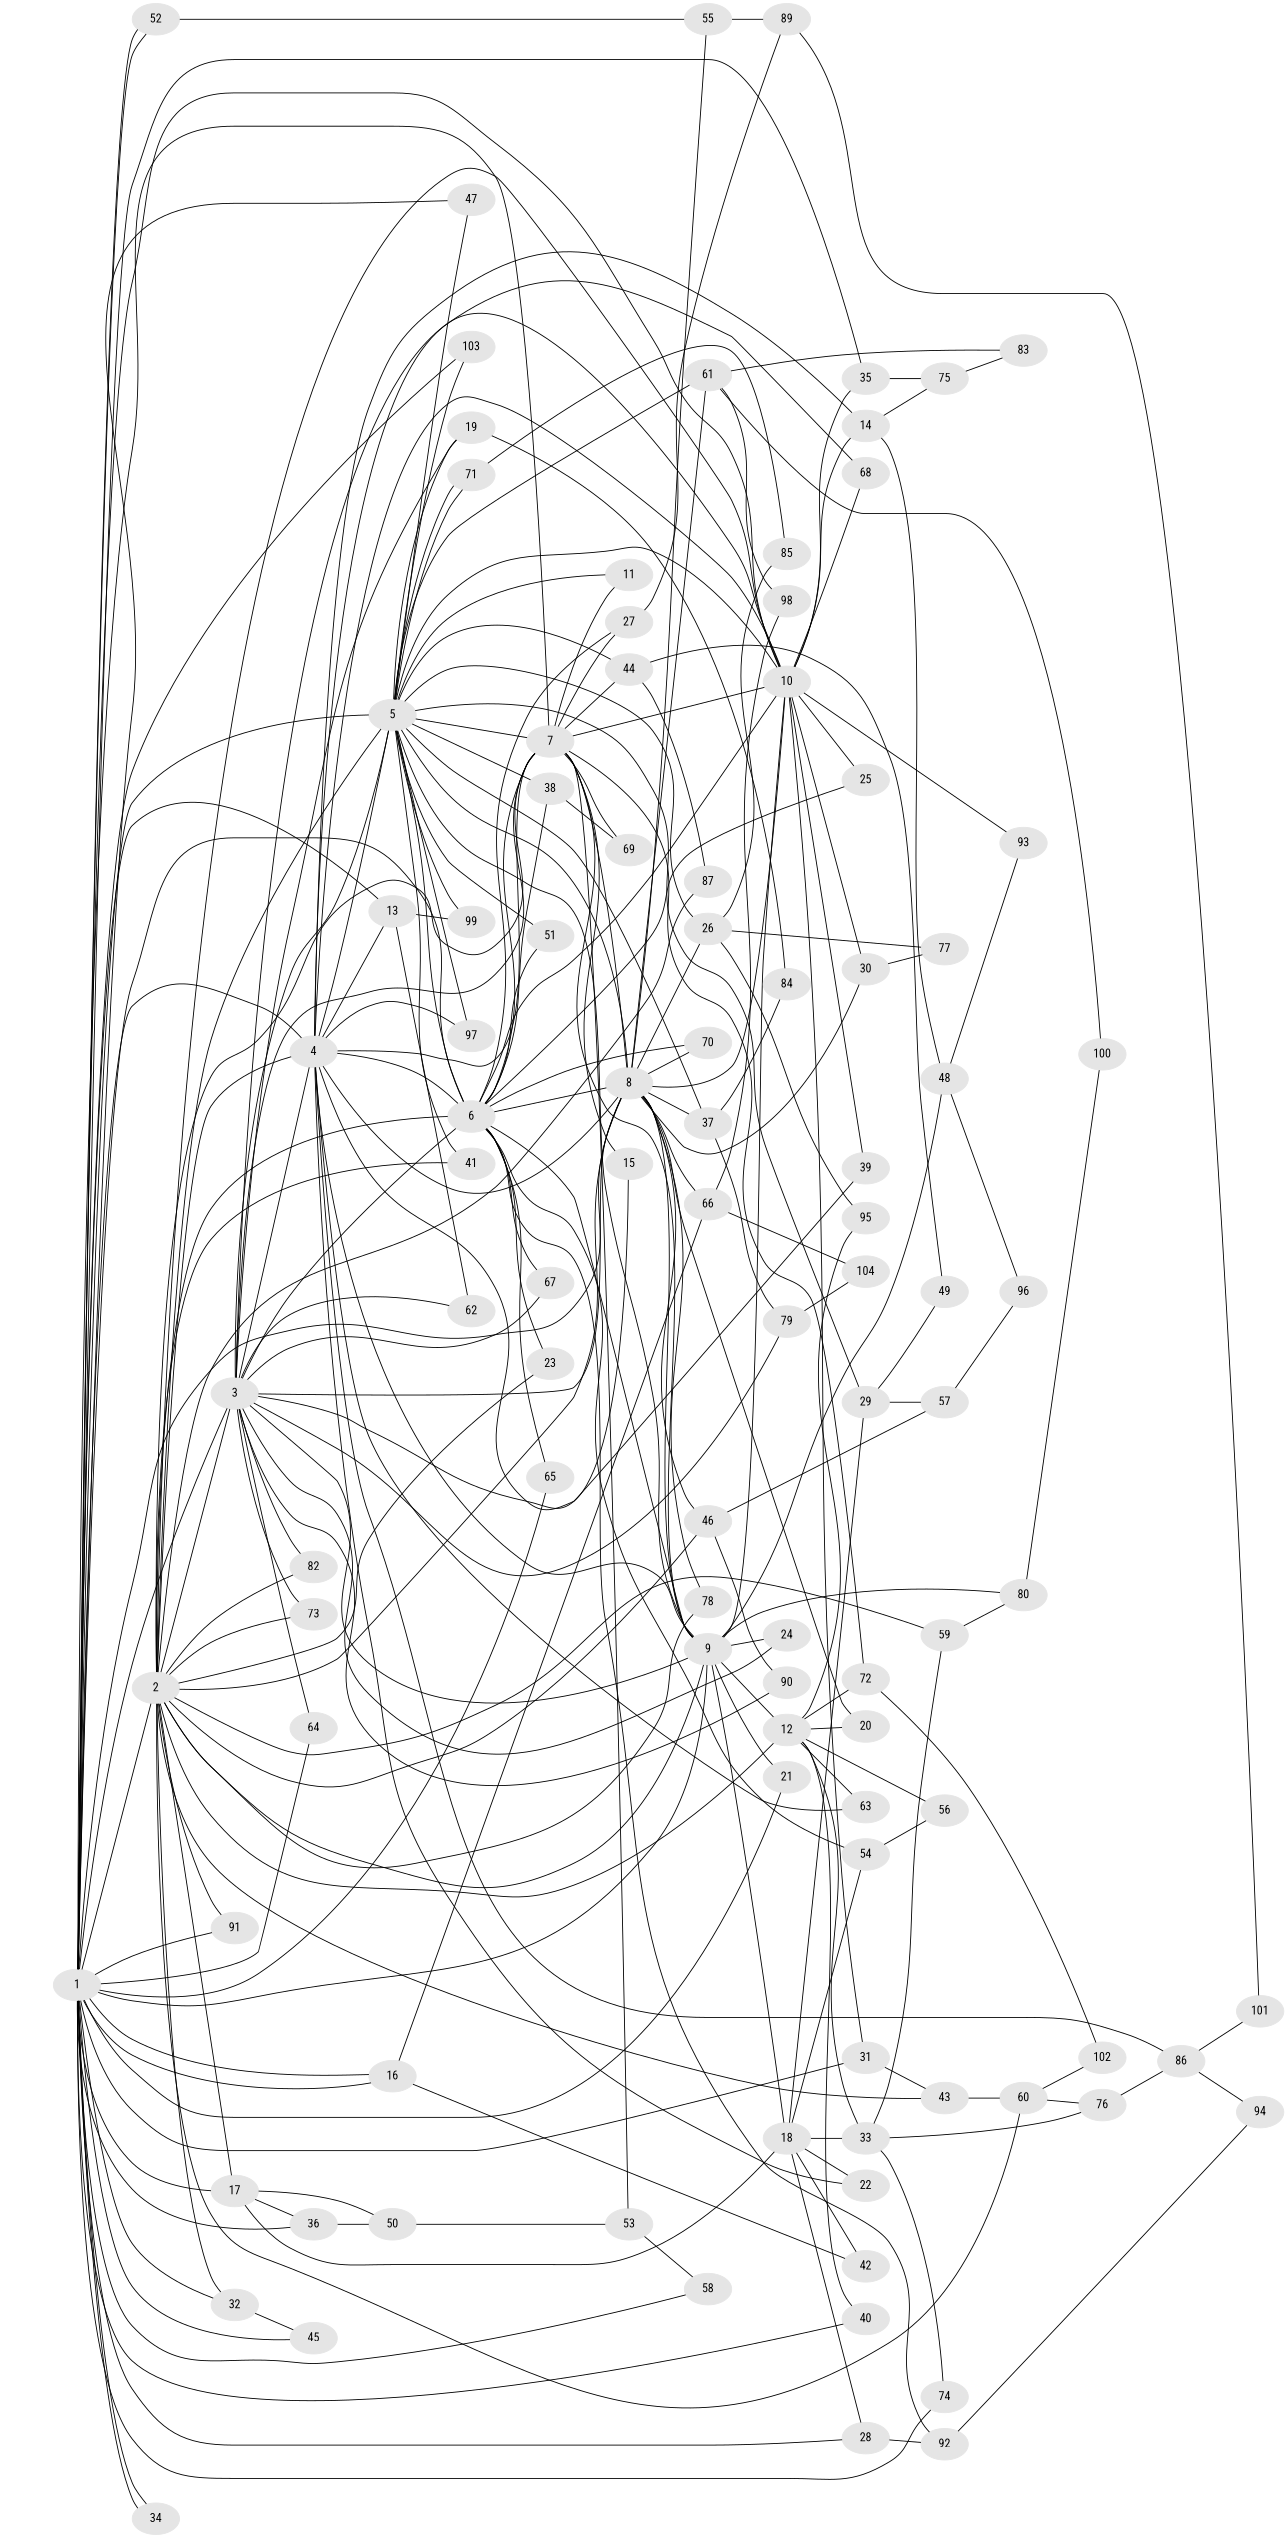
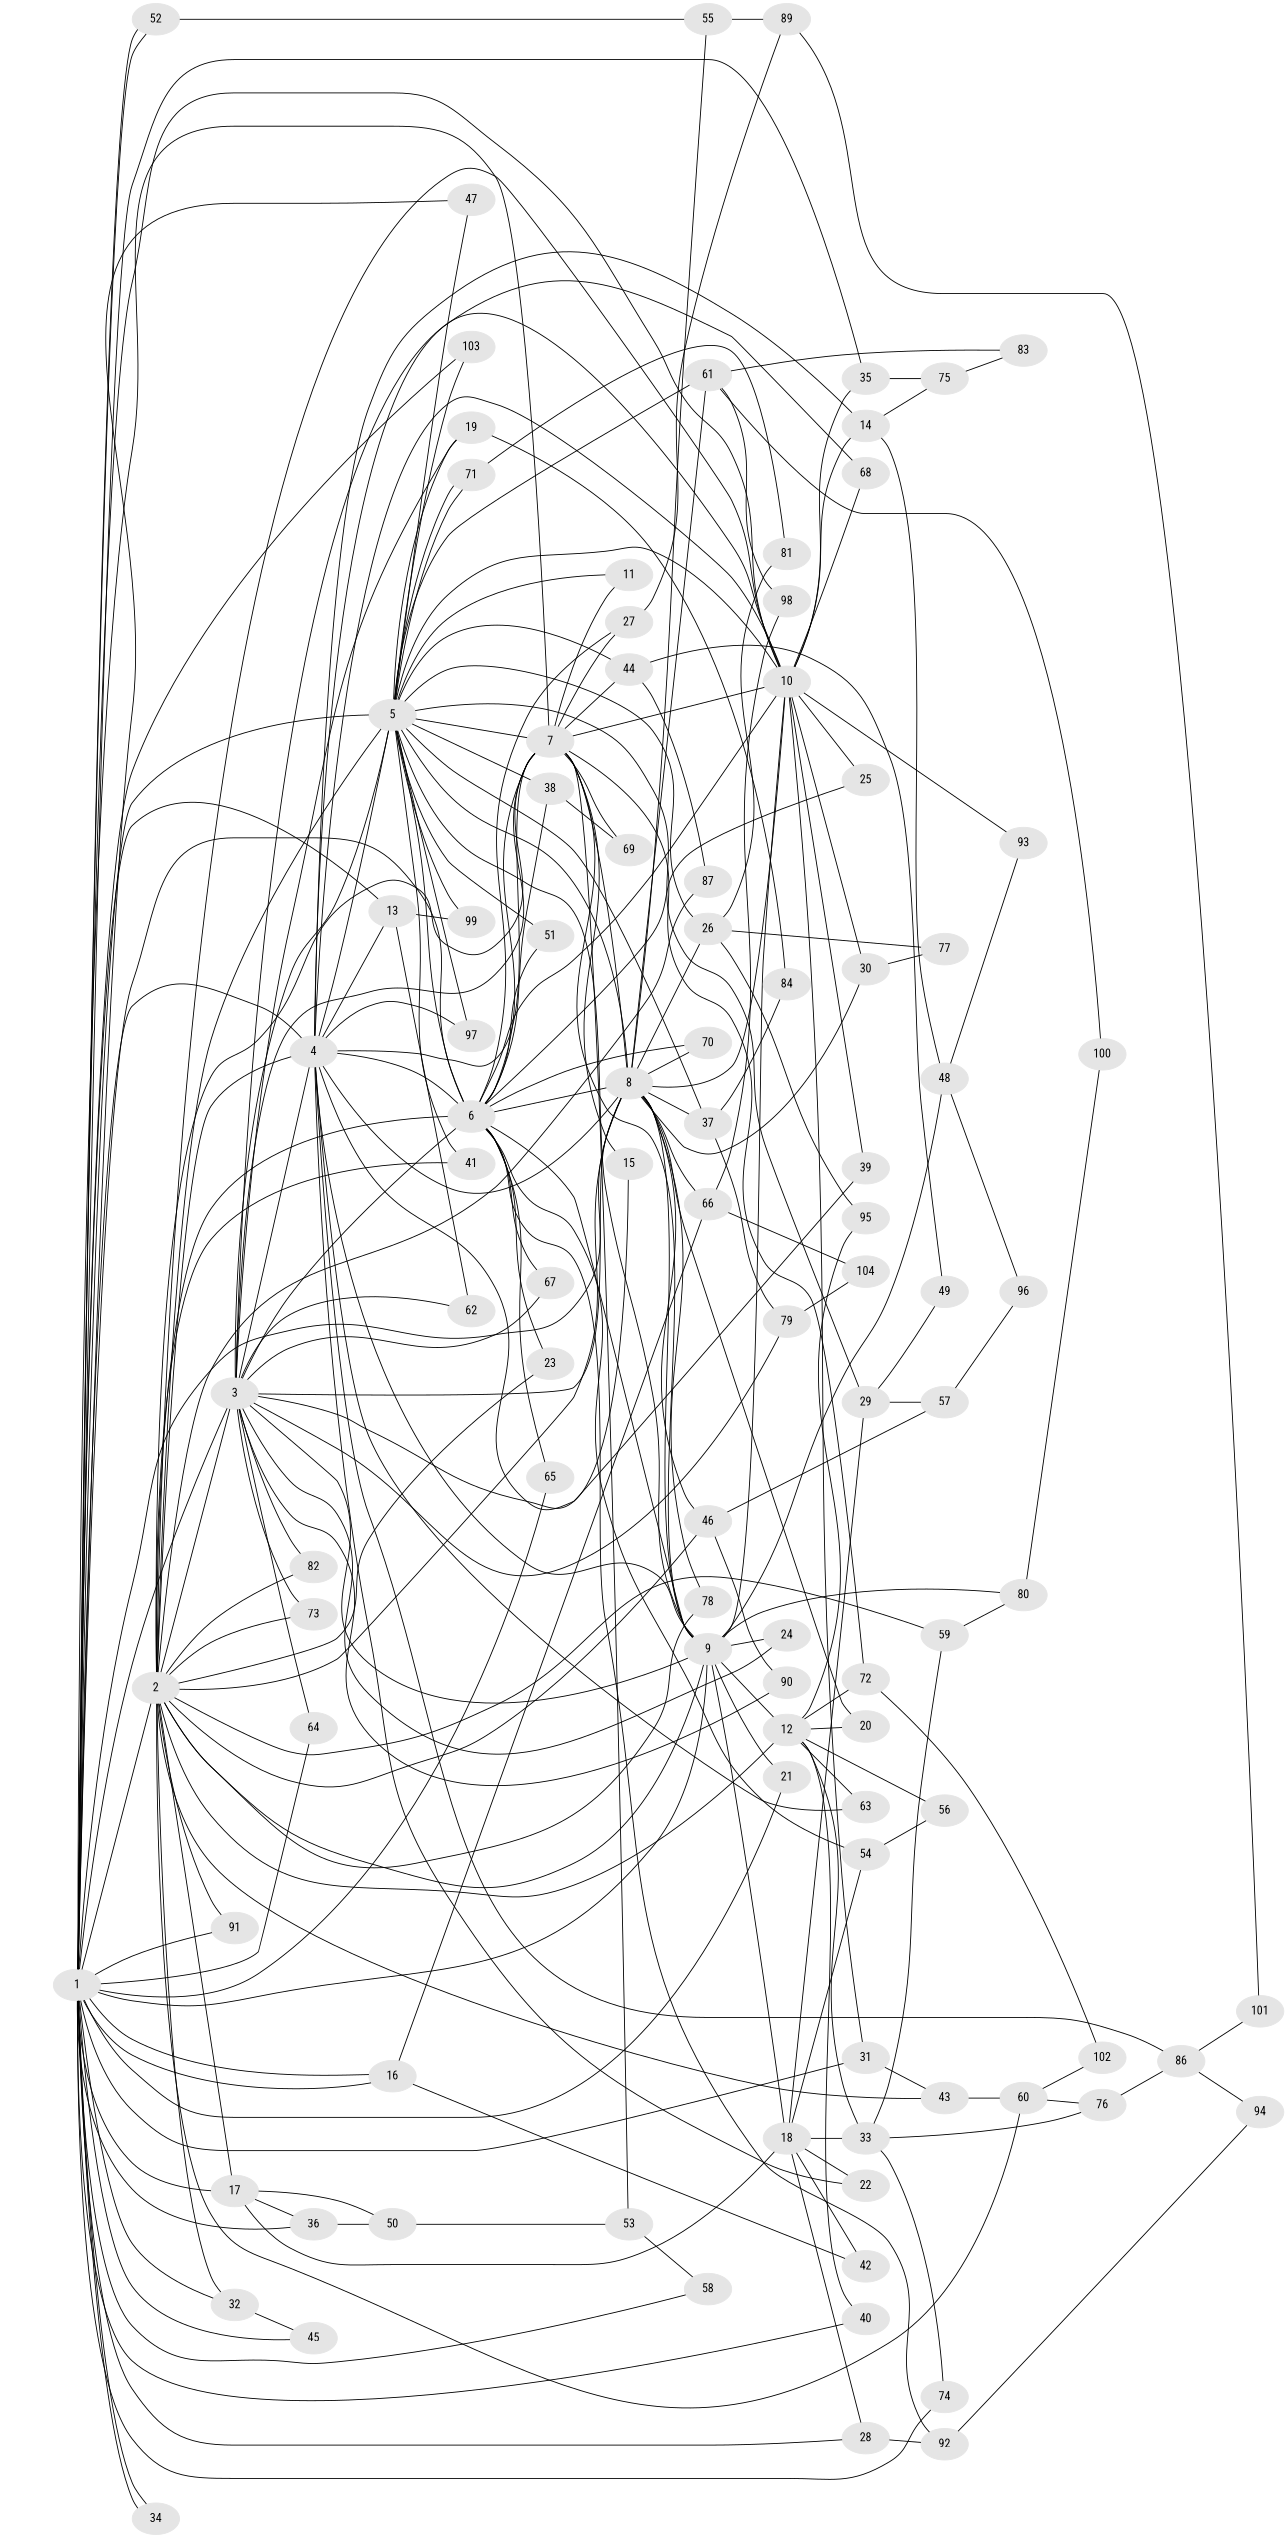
(787, 554) -> (787, 554)
